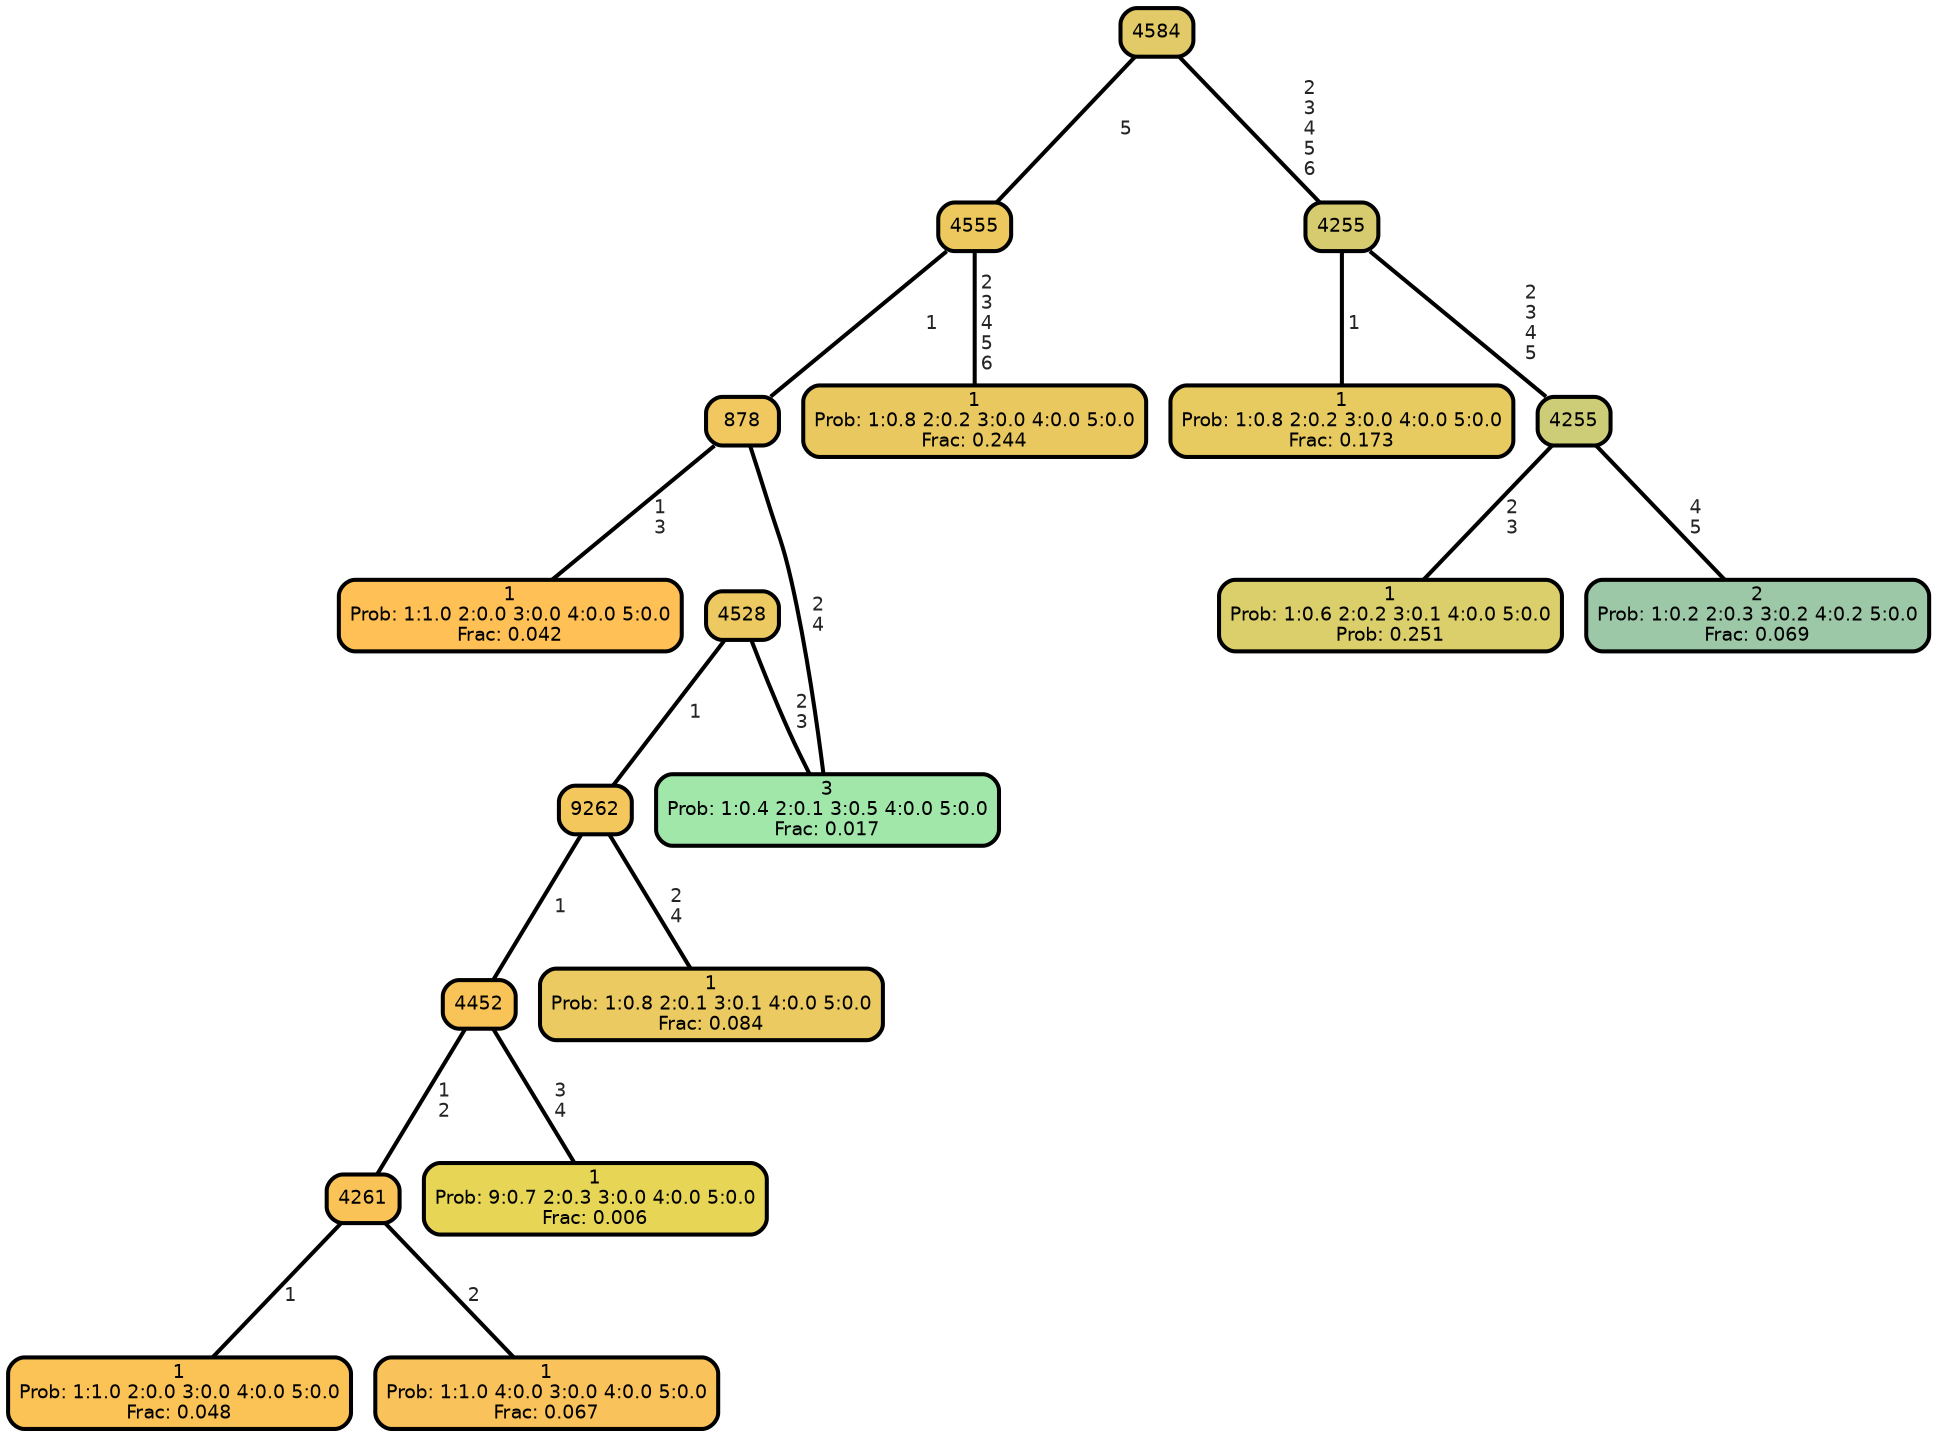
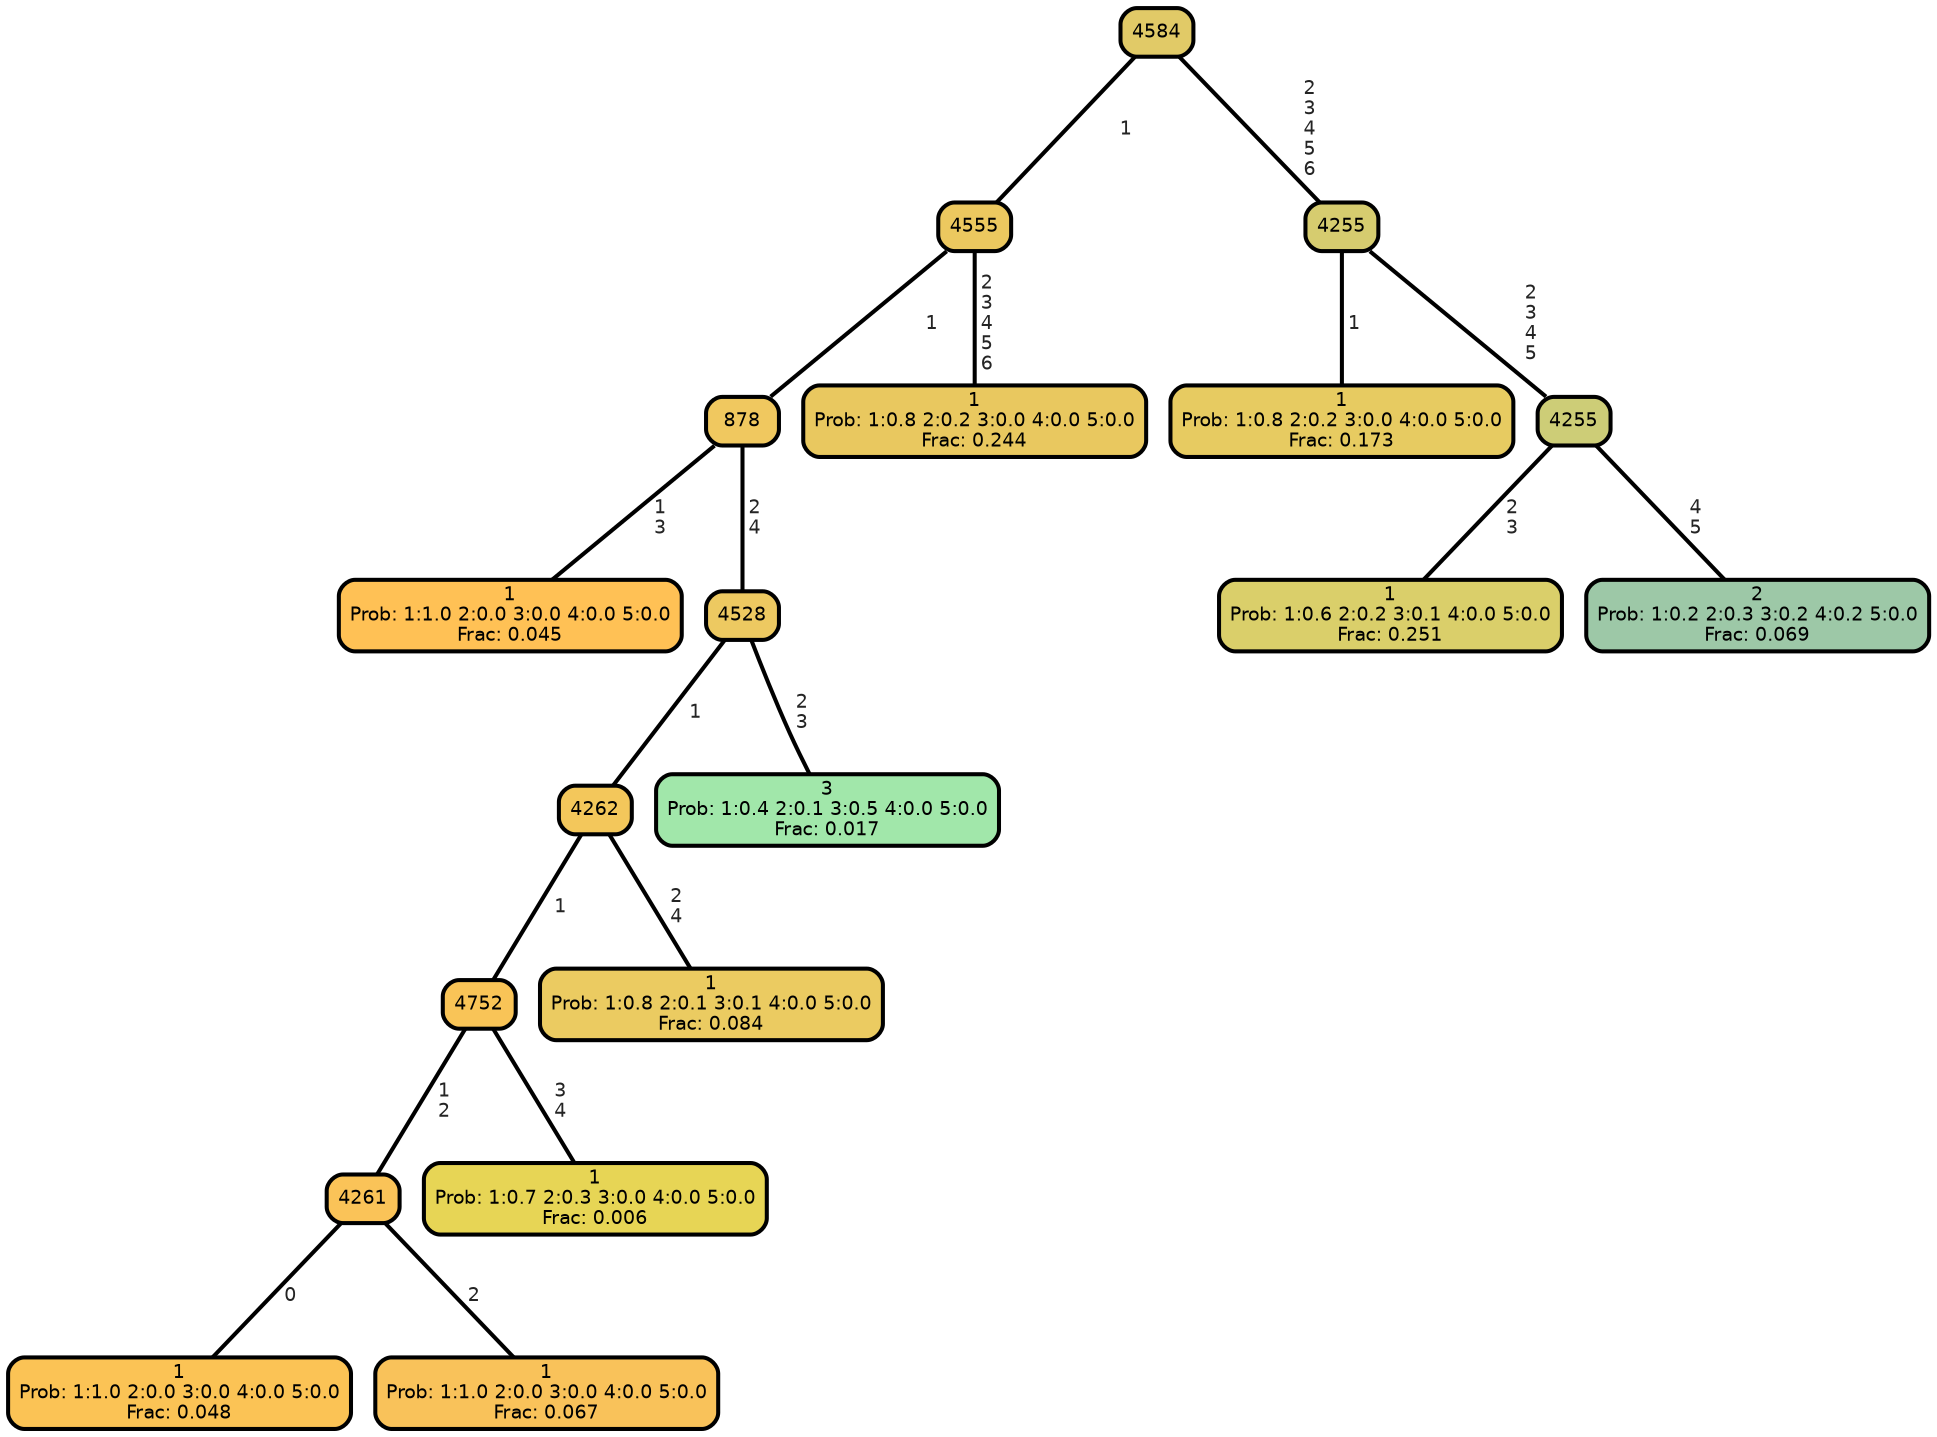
(1123, 130) -> (1123, 130)
(797, 607) -> (742, 518)
(510, 616) -> (510, 616)
(1390, 616) -> (1390, 616)
(595, 810) -> (595, 810)
(479, 1004) -> (479, 1004)
(595, 1199) -> (595, 1199)
(288, 1296) -> (288, 1296)
(547, 1393) -> (547, 1393)
